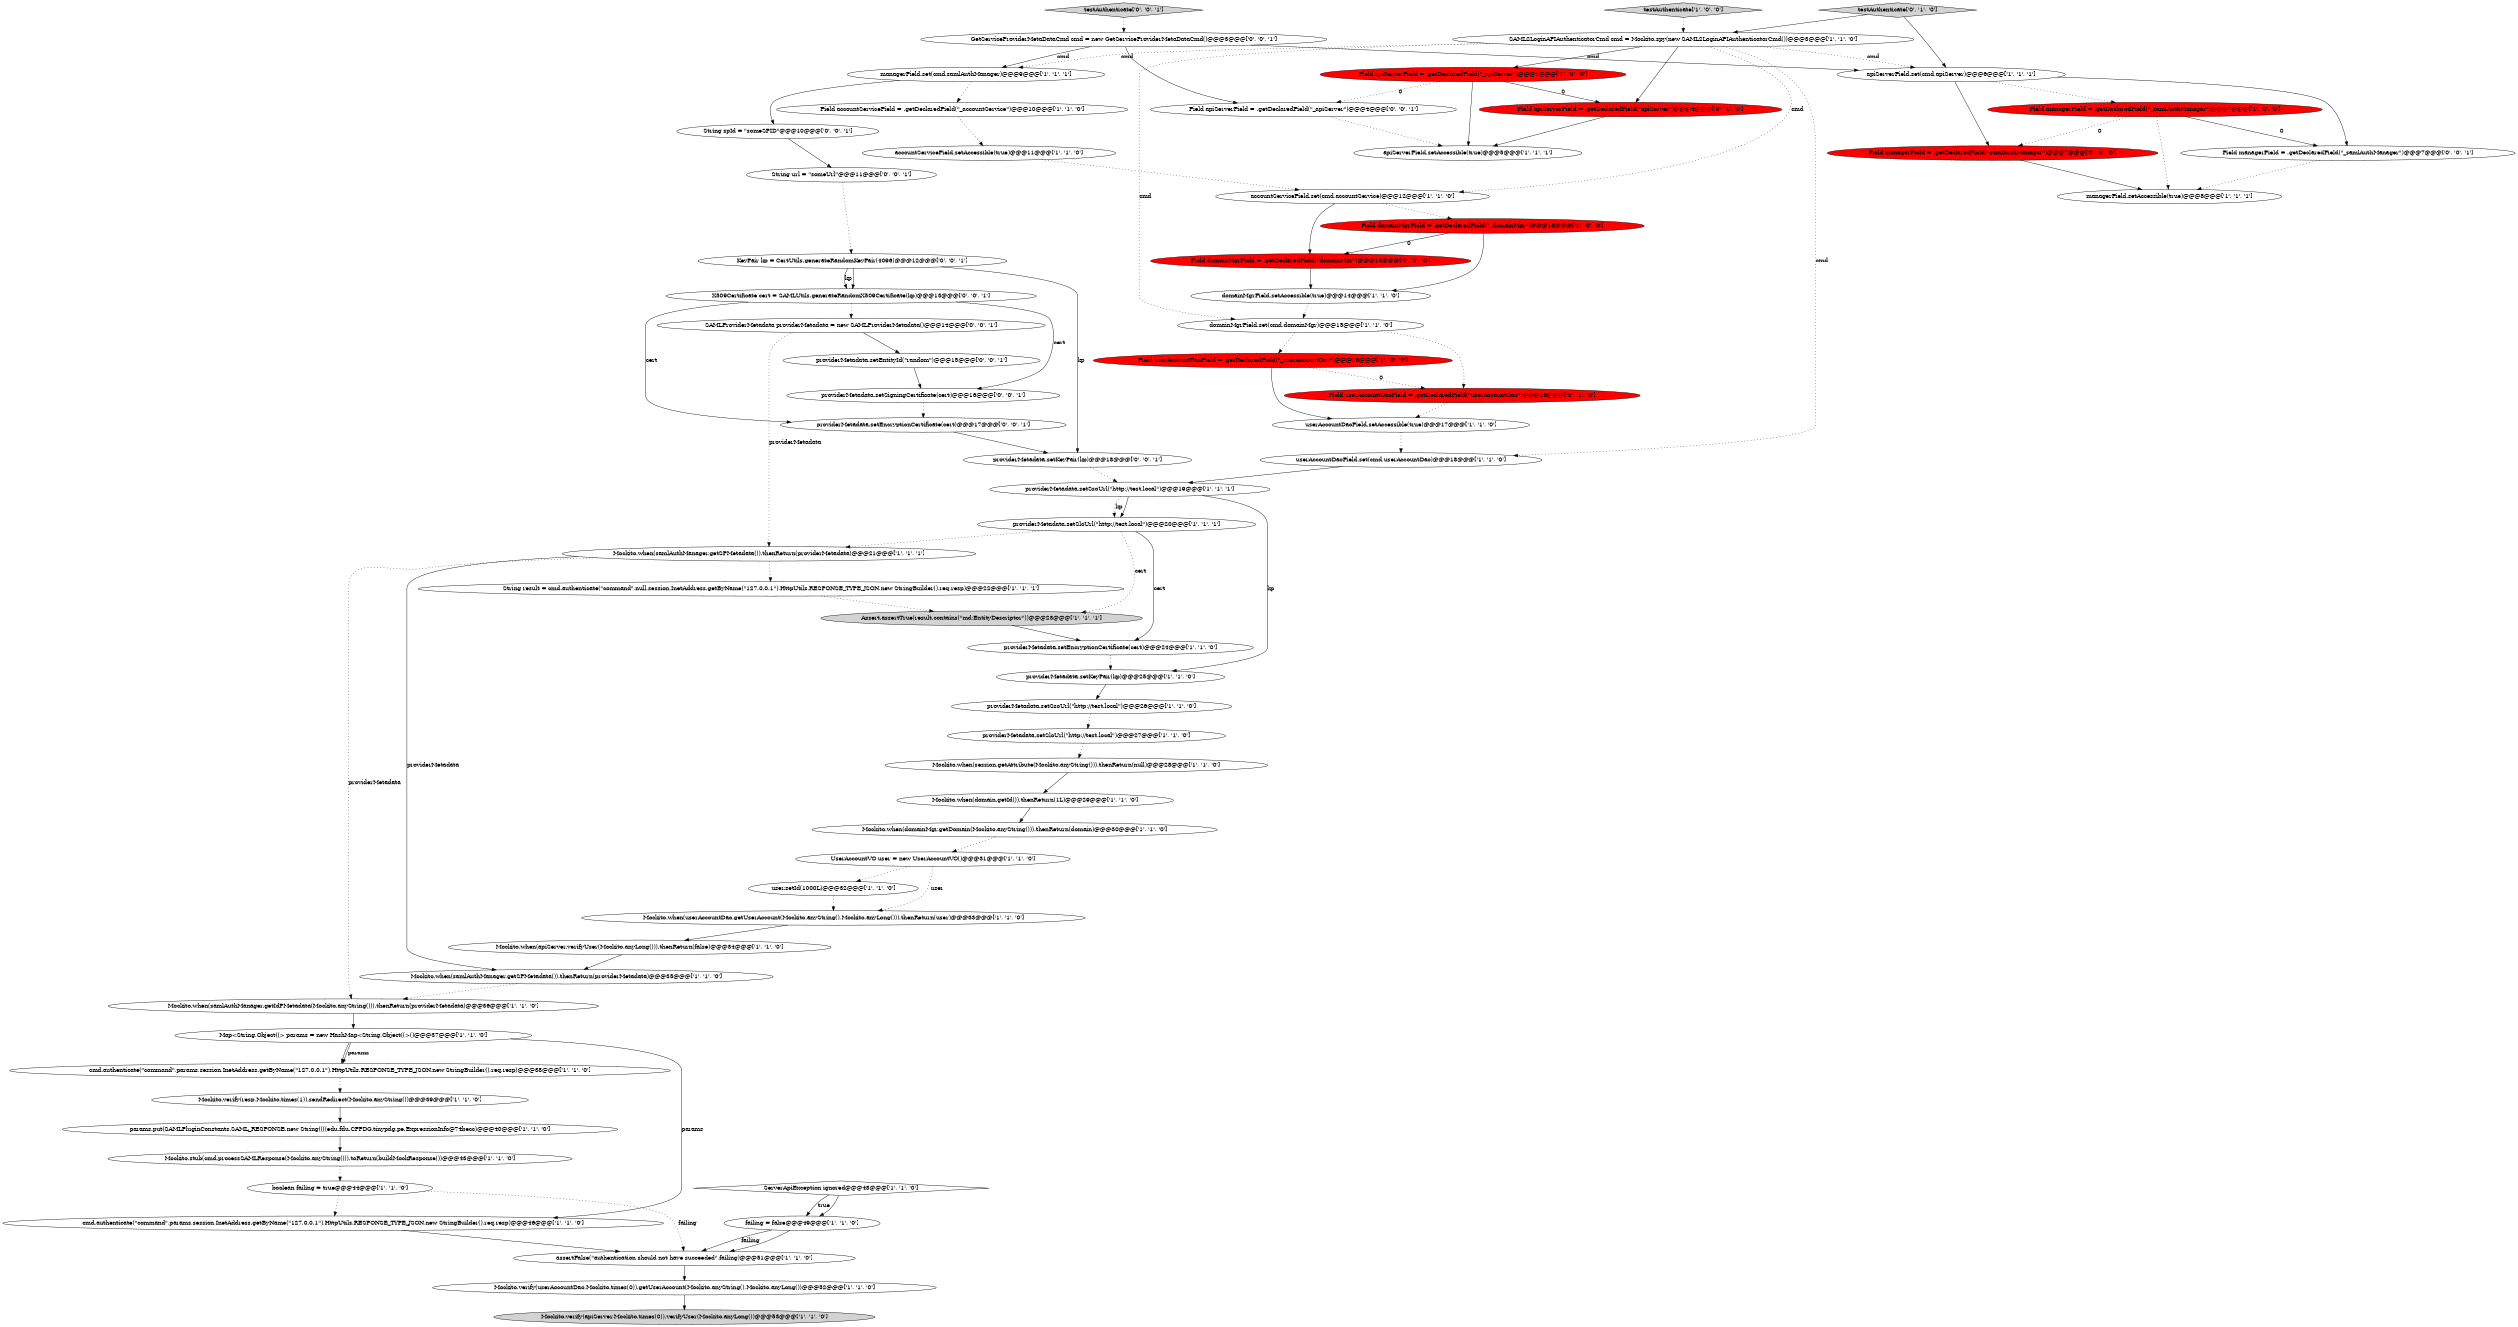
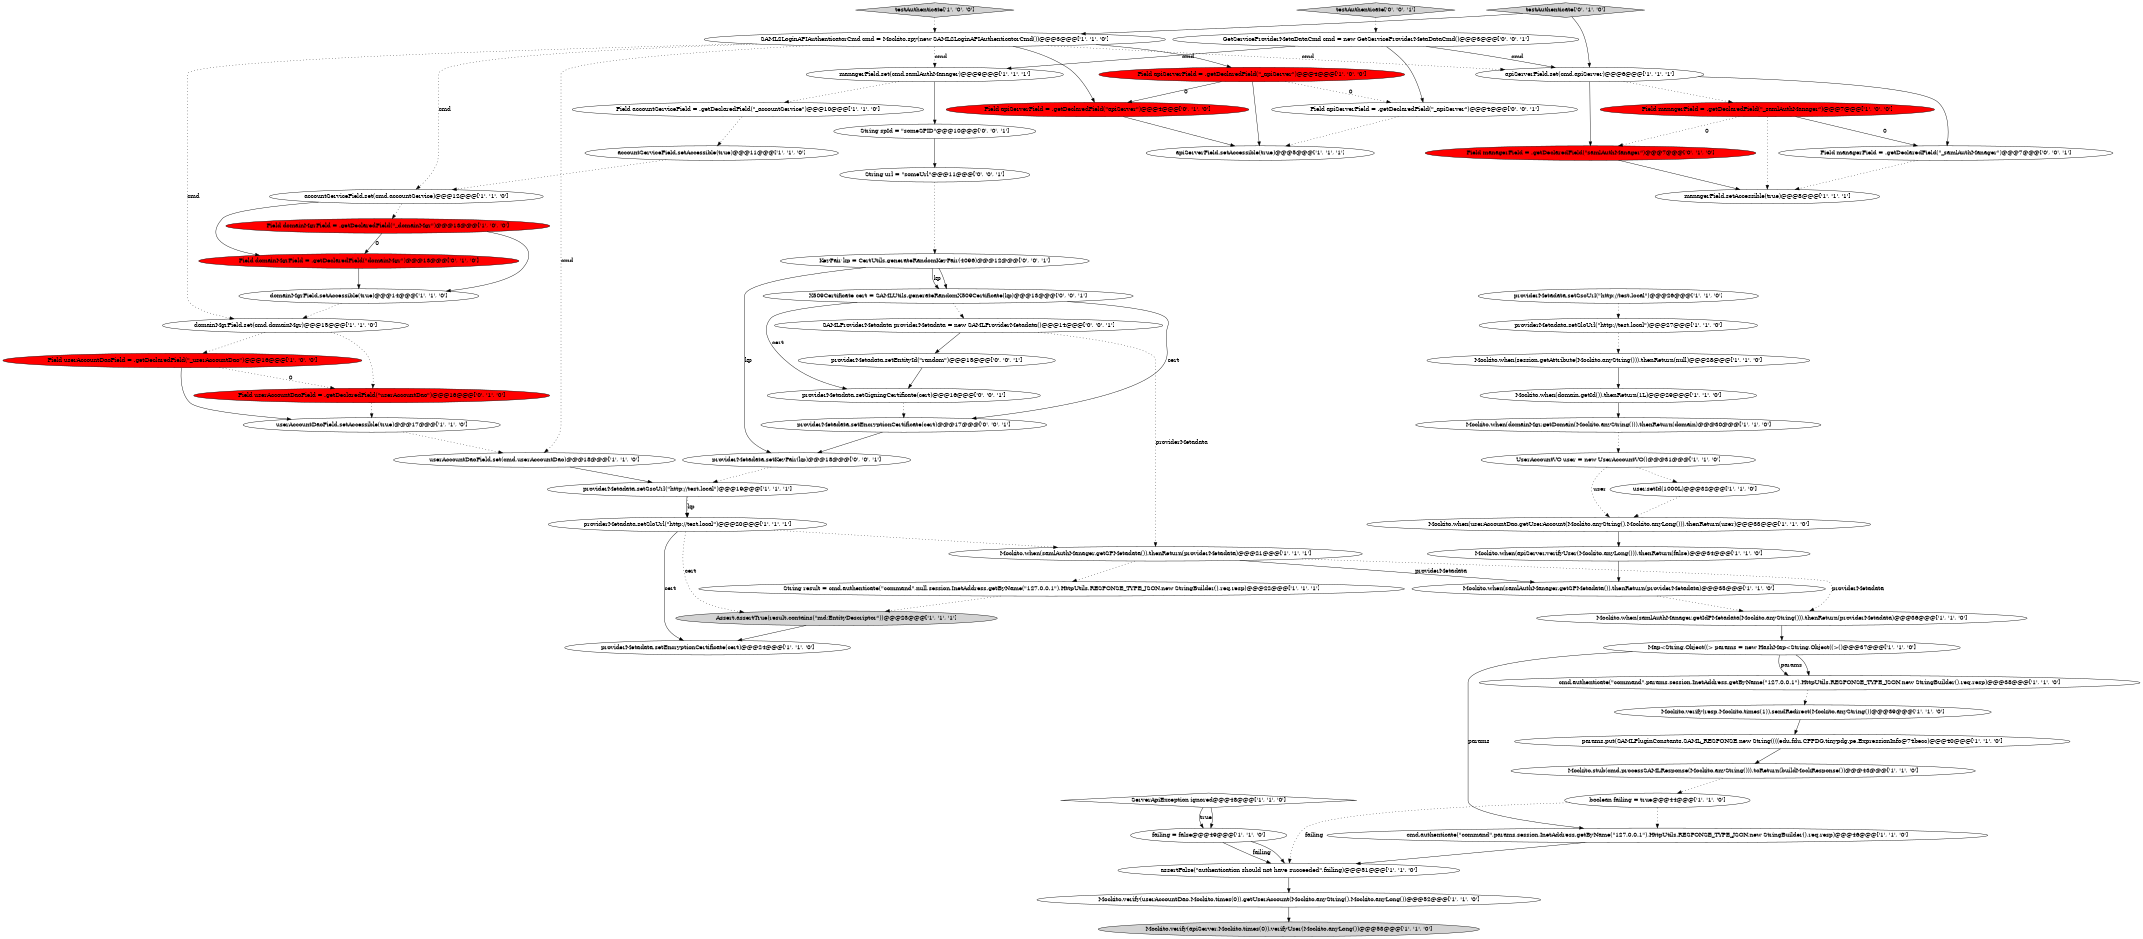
(1111, 677) -> none
